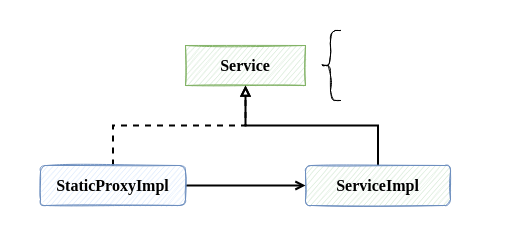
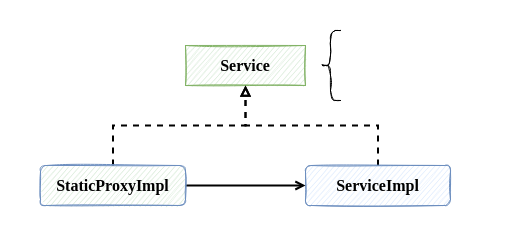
(332, 126) -> (332, 126)
(113, 186) -> (113, 186)
(378, 186) -> (378, 186)
